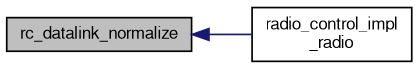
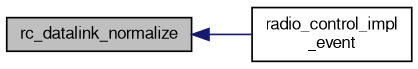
(332, 34) -> (332, 34)
